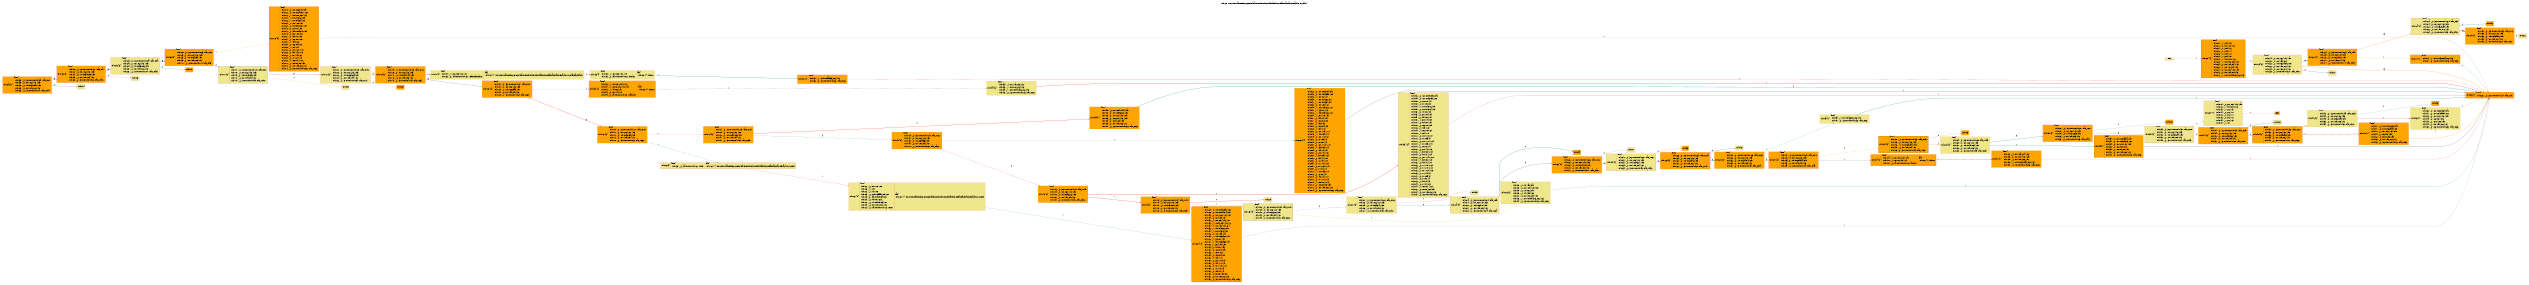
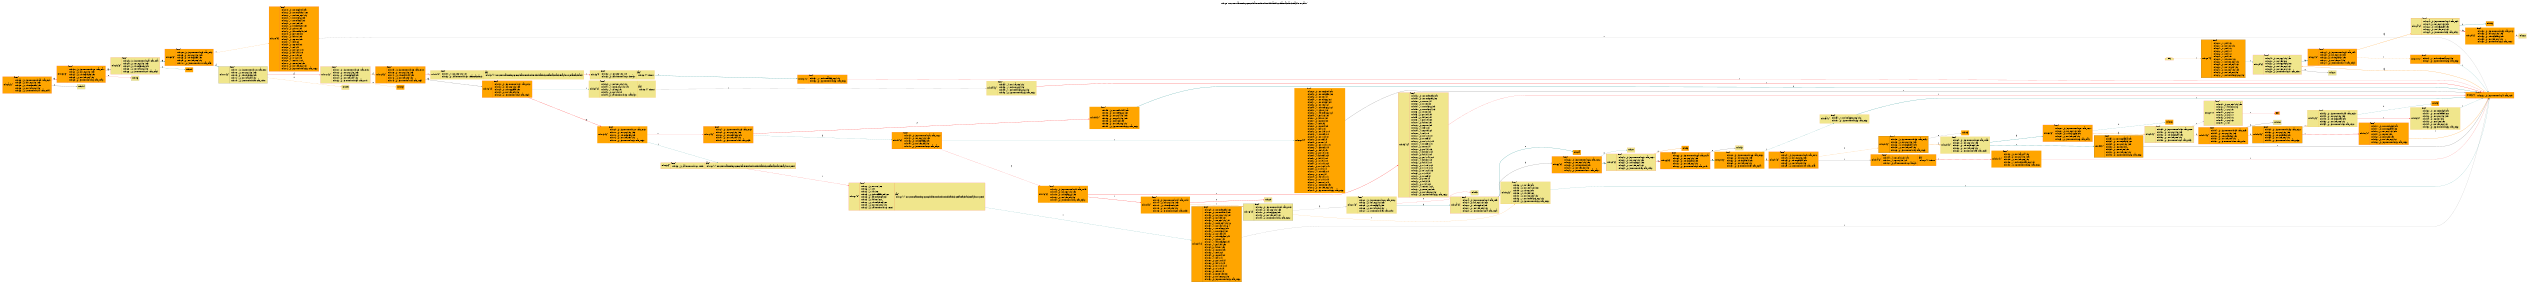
(622, 89) -> (622, 89)
